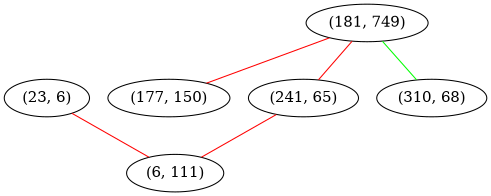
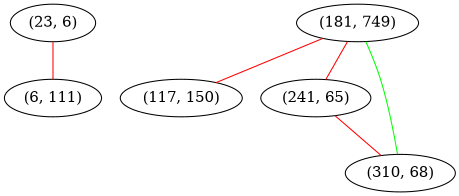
(169, 98) -> (181, 98)
(239, 136) -> (358, 136)
